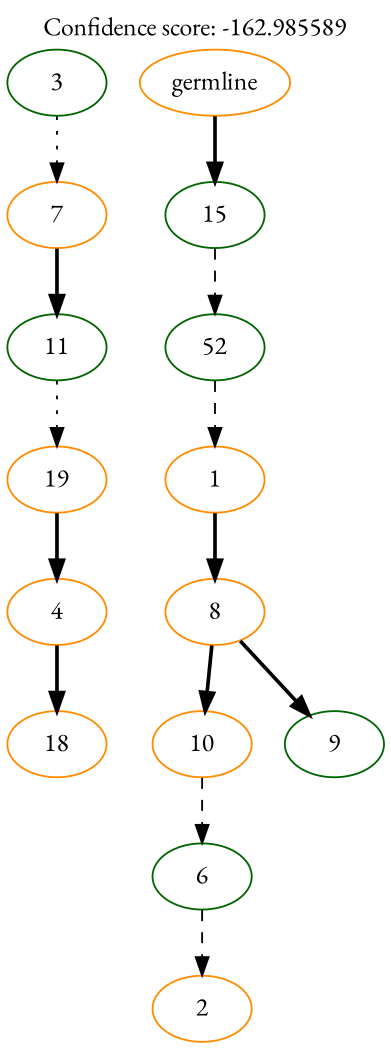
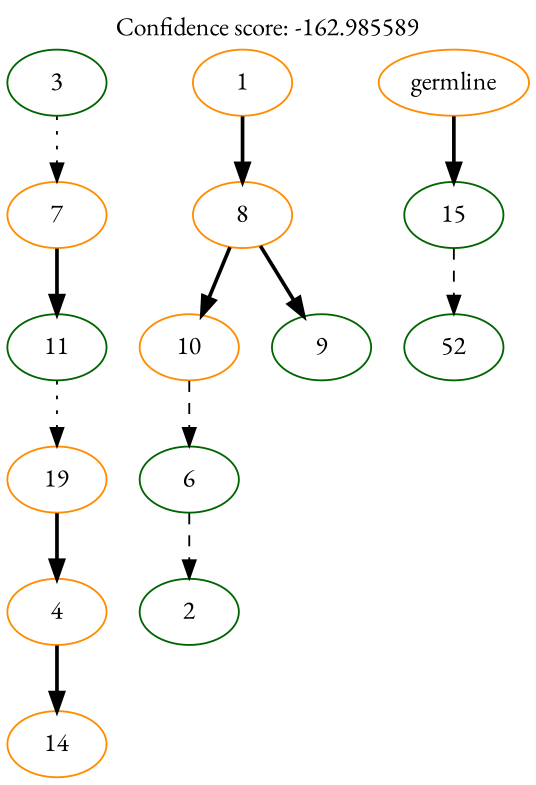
(215, 404) -> none
(57, 744) -> (57, 744)
(202, 1009) -> (189, 612)
